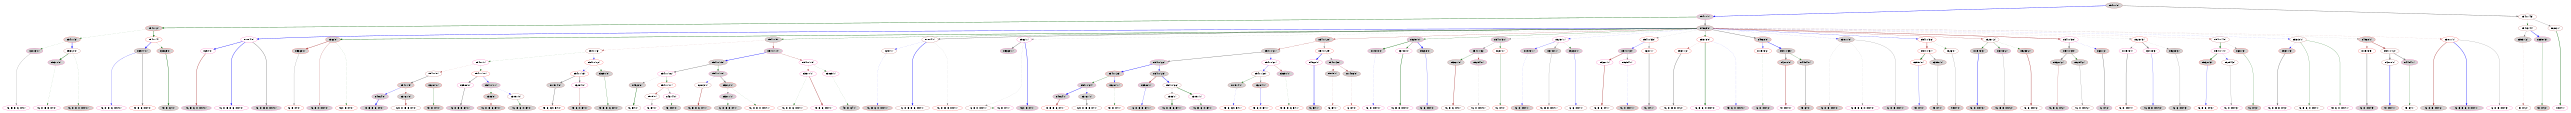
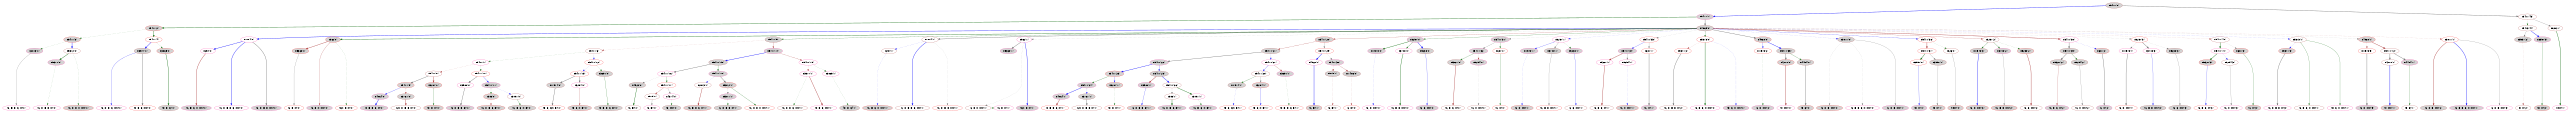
none -> (434, 79)
(743, 96) -> (743, 96)
